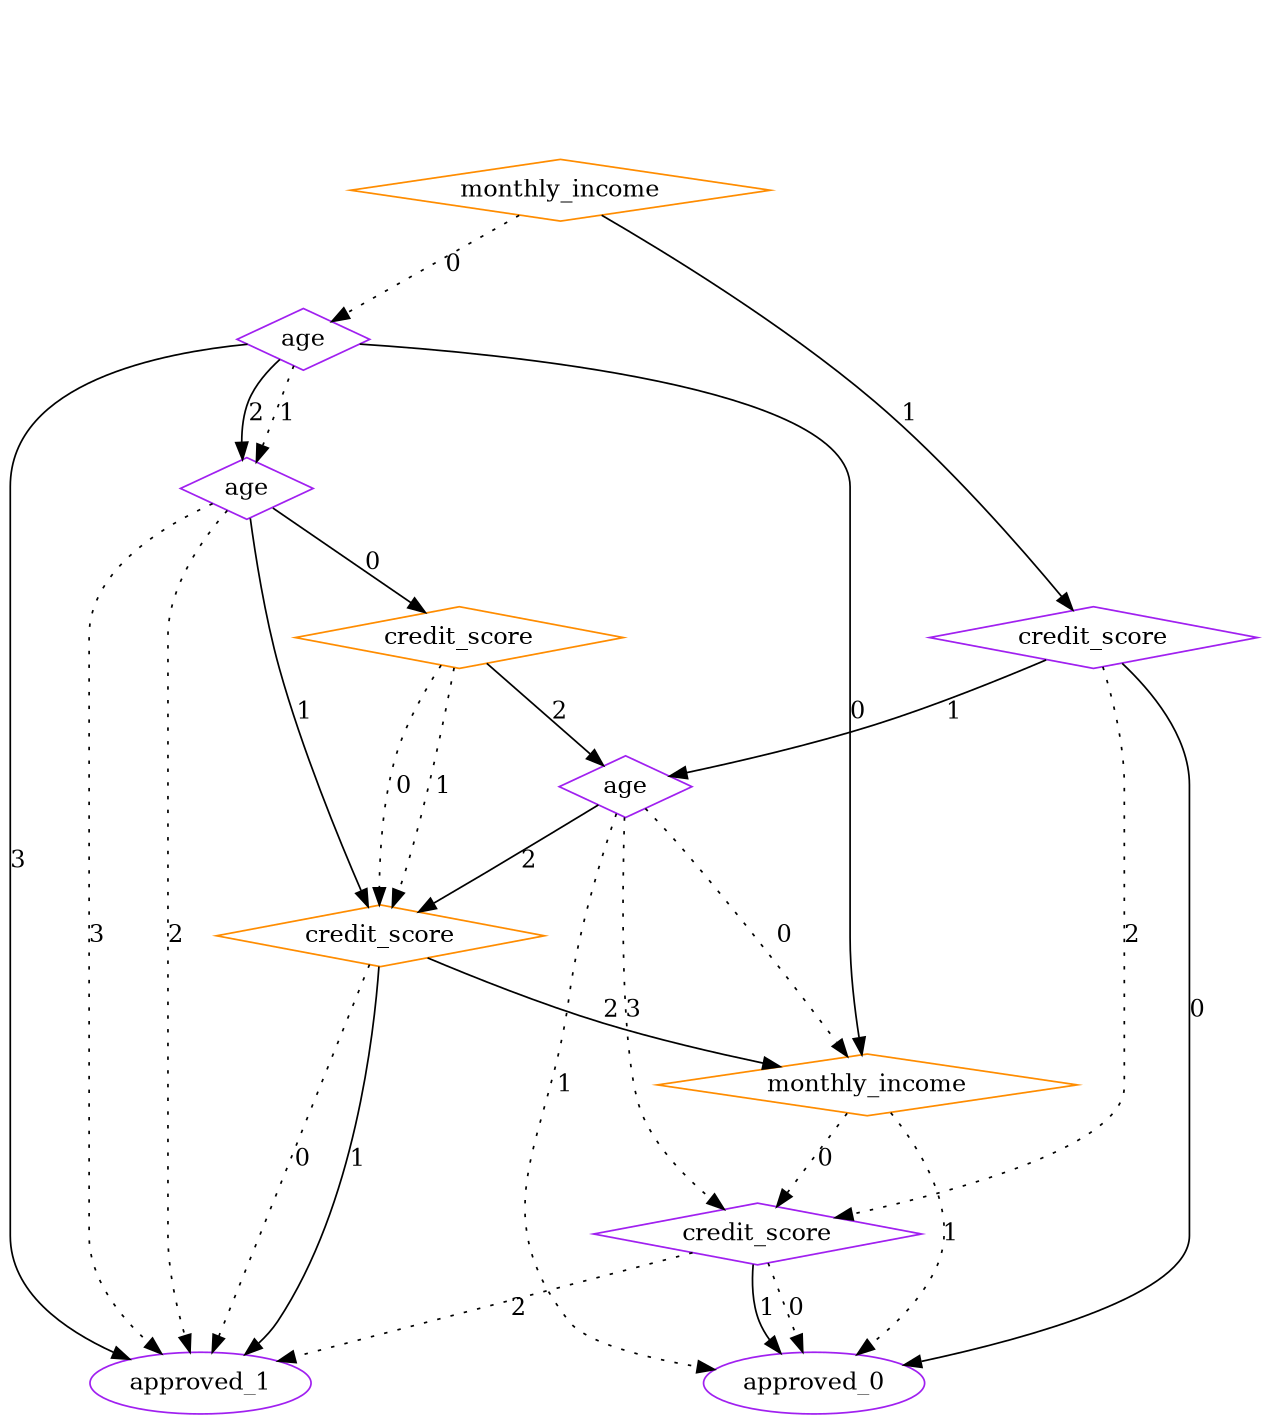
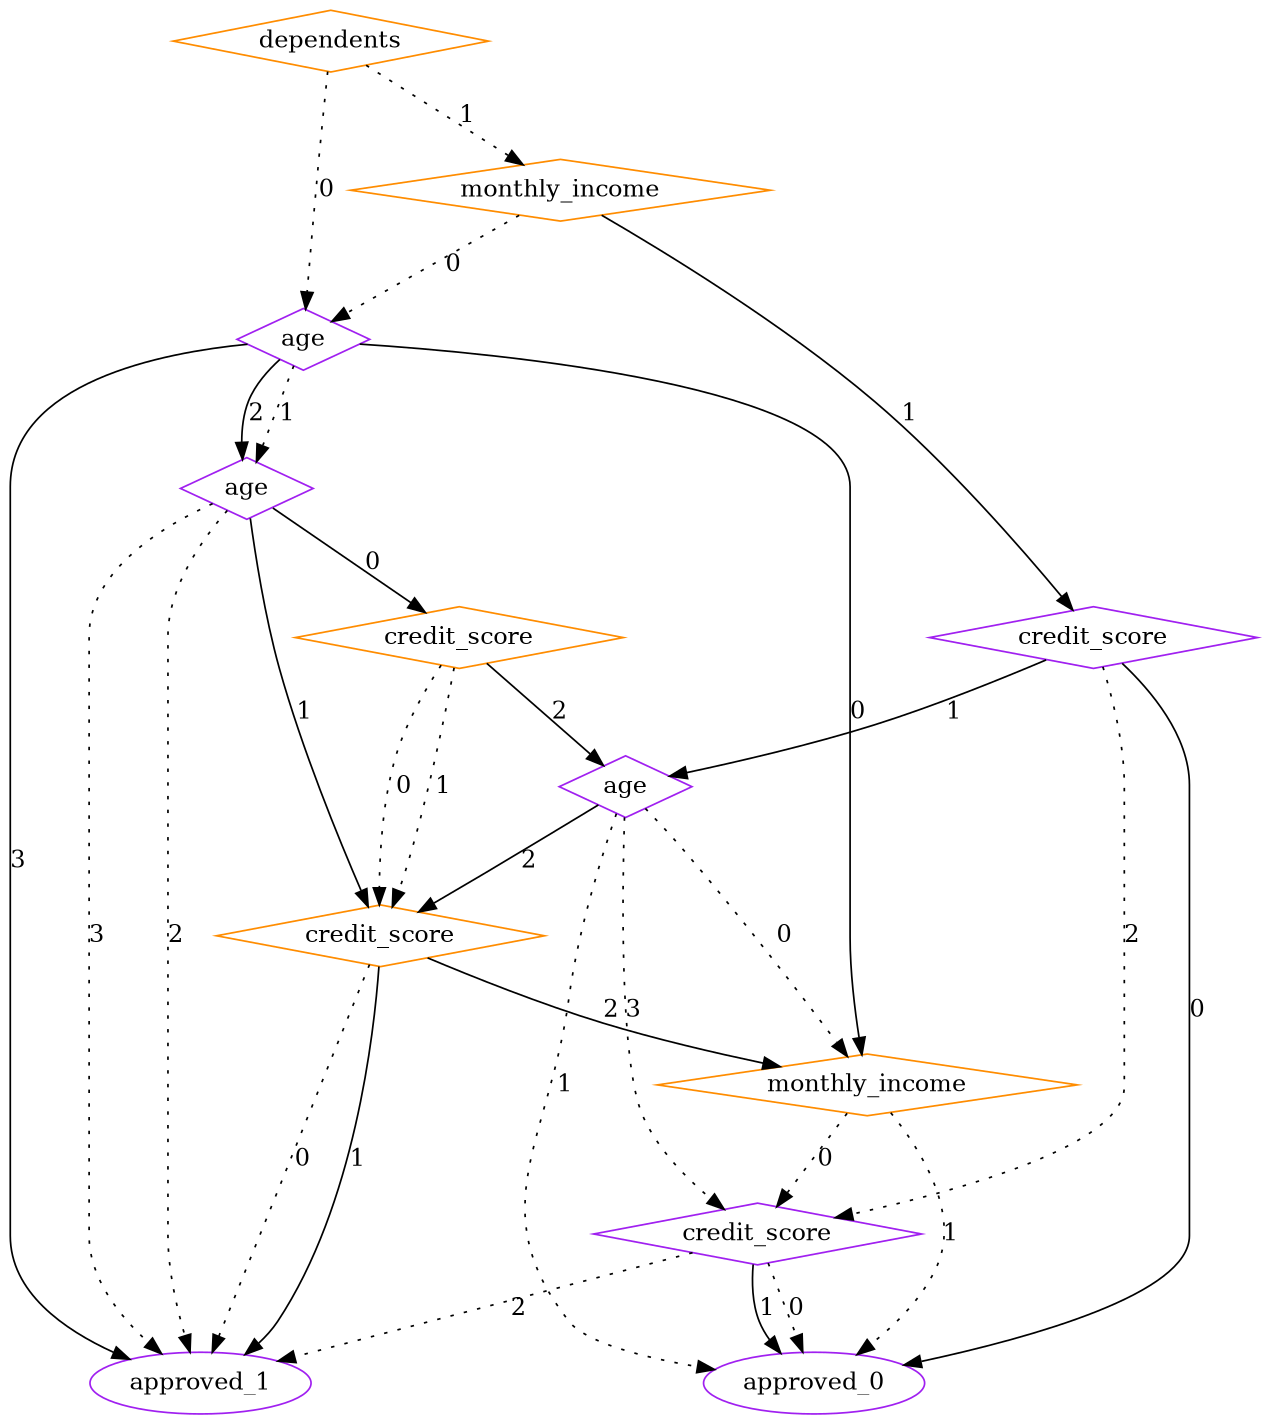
none -> (331, 41)
